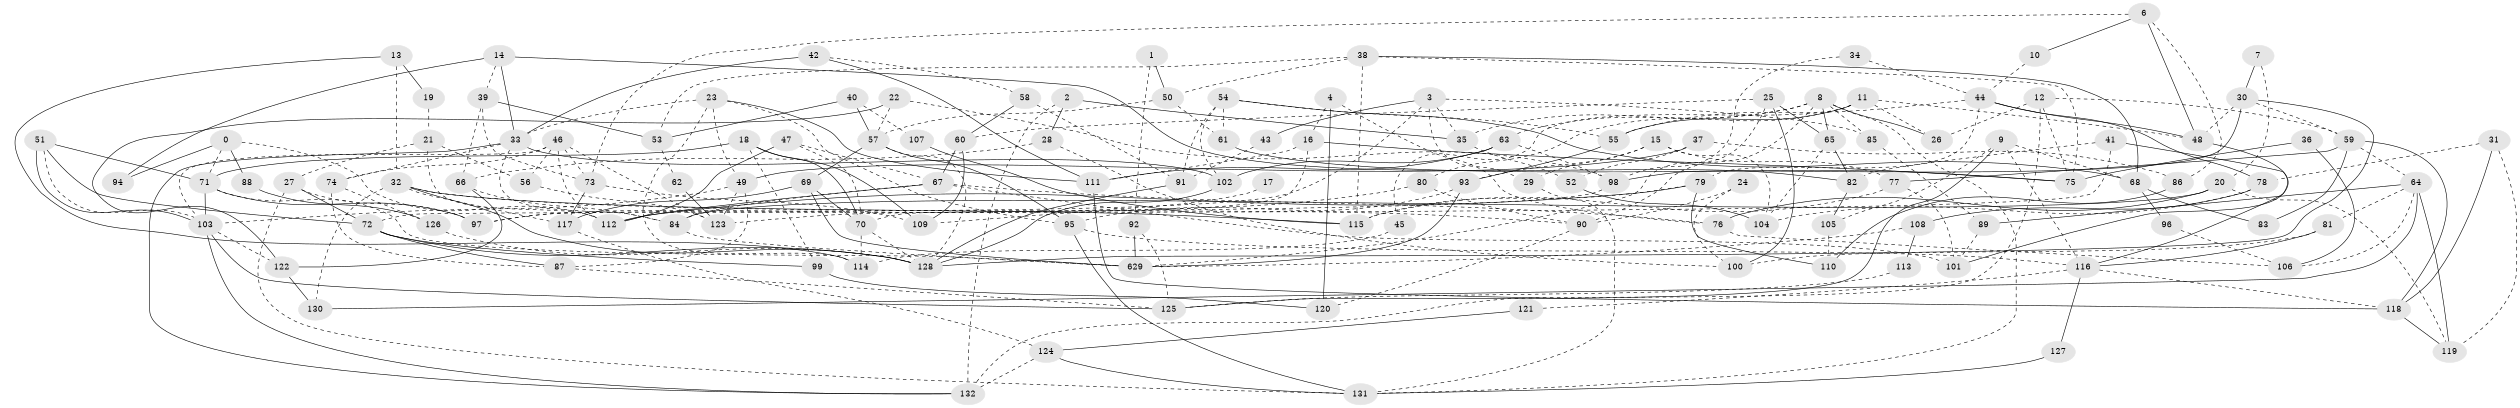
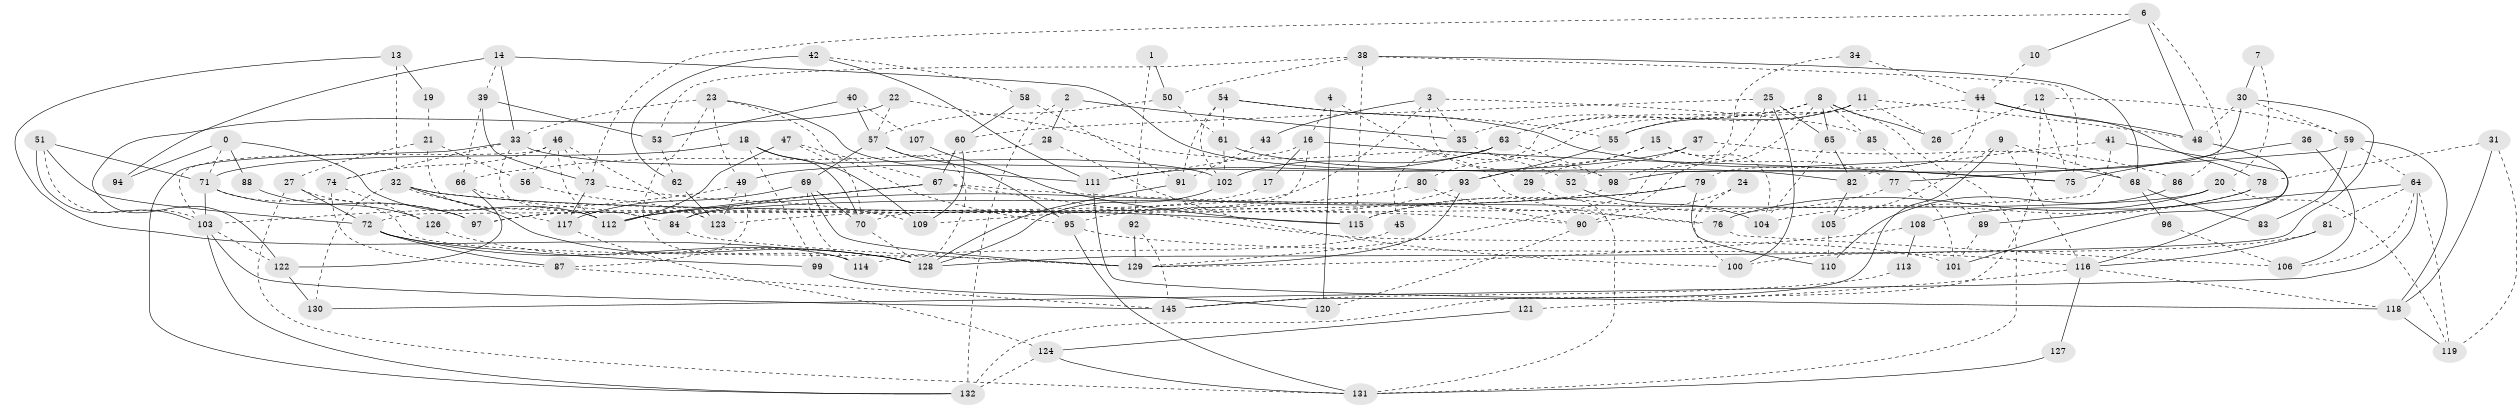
(658, 79) -> (676, 84)
(516, 161) -> (516, 161)
none -> (1224, 162)
none -> (1288, 162)
(386, 197) -> (386, 197)
(861, 246) -> (819, 233)
(2437, 263) -> (2437, 263)
(1136, 267) -> (1136, 267)
(1169, 310) -> (1169, 310)
